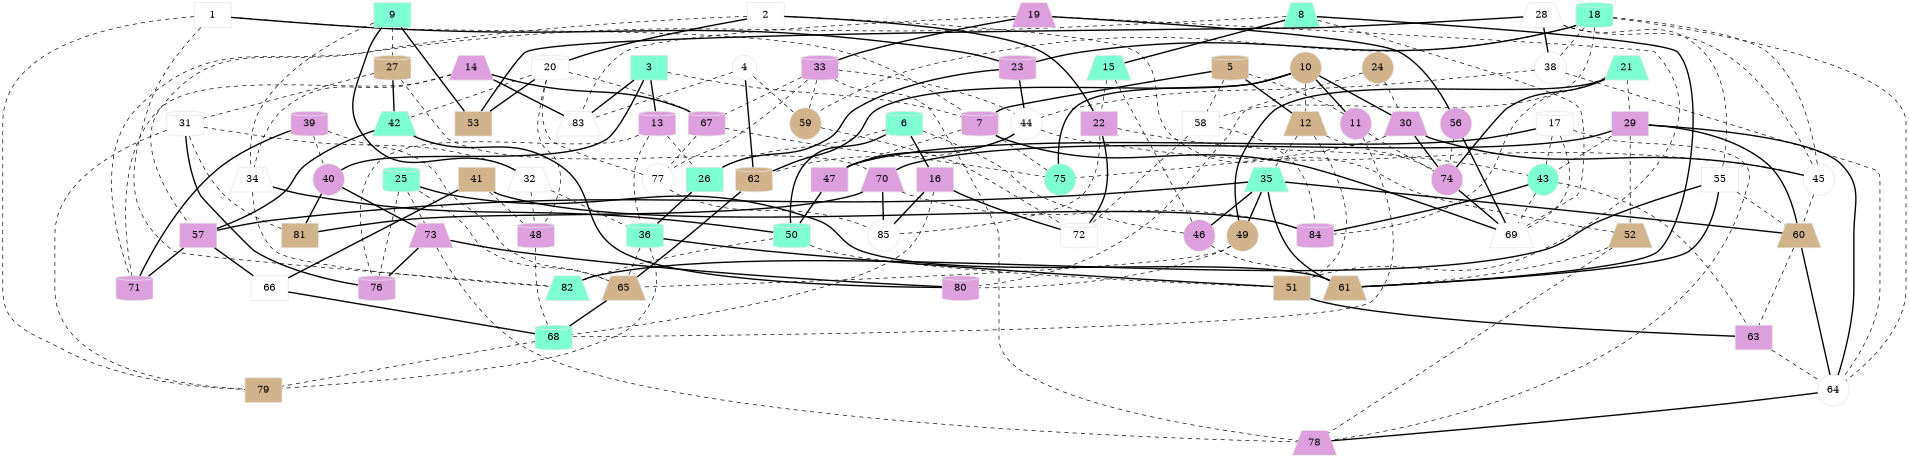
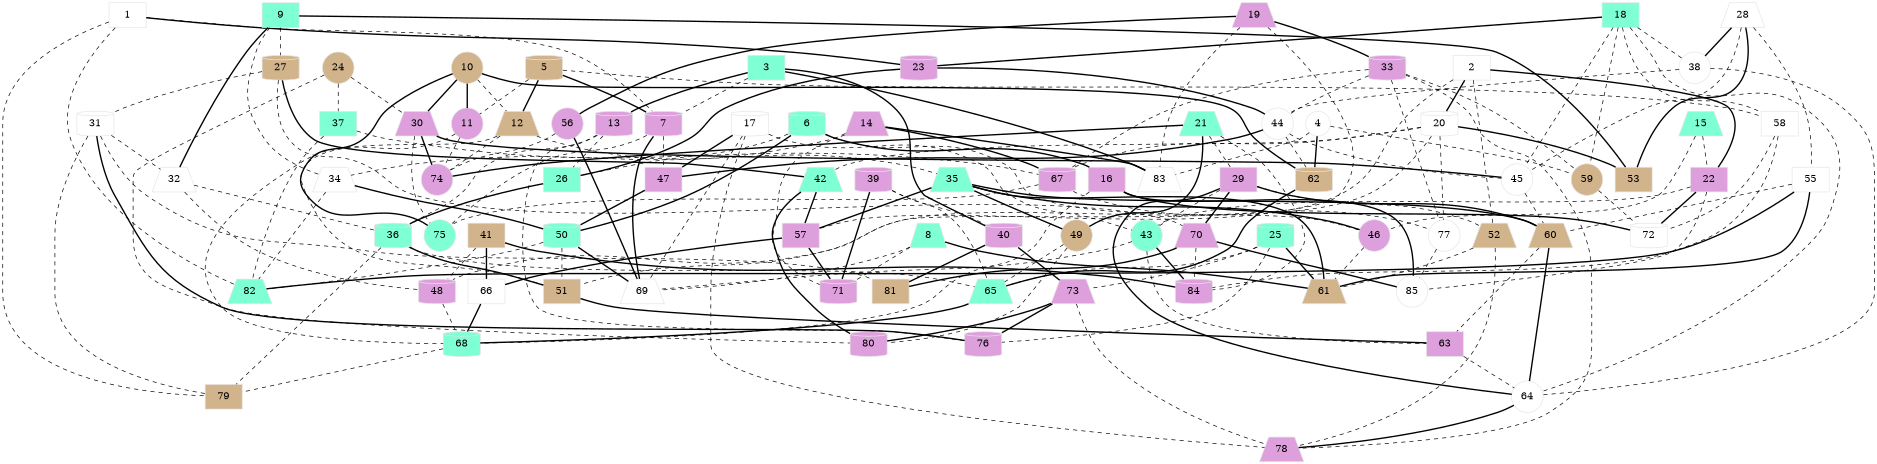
(1595, 15) -> (1621, 15)
(1225, 36) -> none
none -> (338, 124)
(329, 180) -> (1004, 236)
(1486, 214) -> (603, 264)
(624, 288) -> (991, 291)
